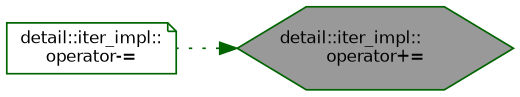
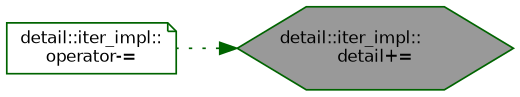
(375, 48) -> (375, 48)
